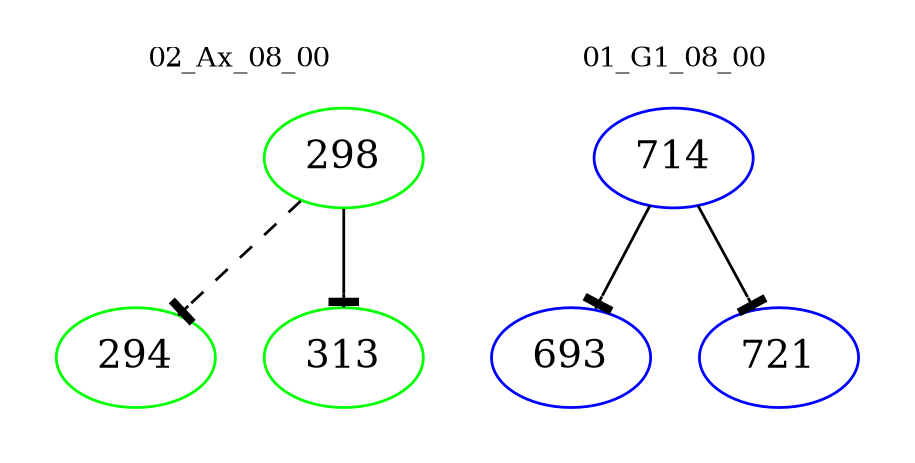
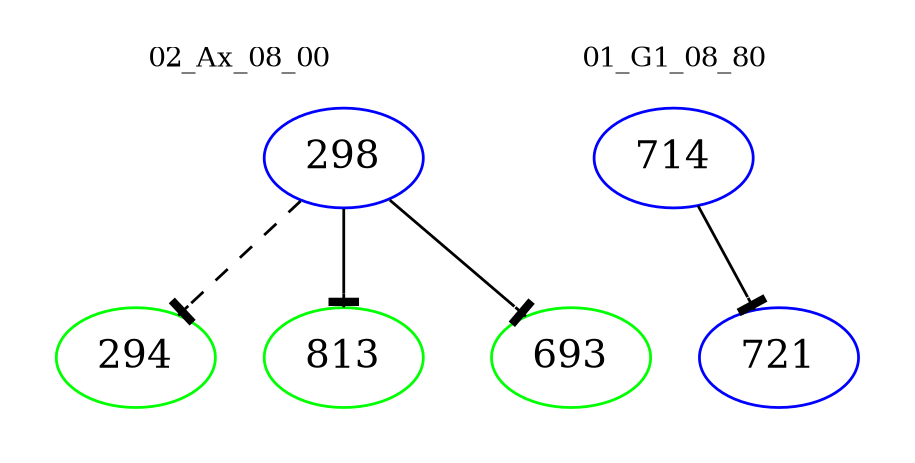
(675, 60) -> (675, 60)
(344, 158) -> (344, 158)
(626, 251) -> (427, 232)
(344, 358) -> (344, 358)
(571, 358) -> (571, 358)
